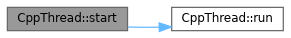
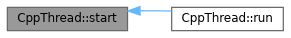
(143, 27) -> (156, 11)
